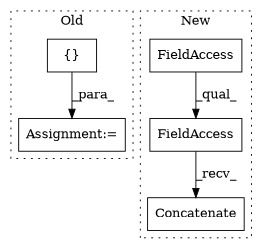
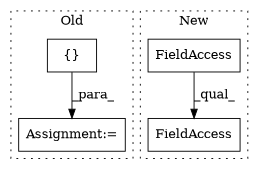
(196, 214) -> none
